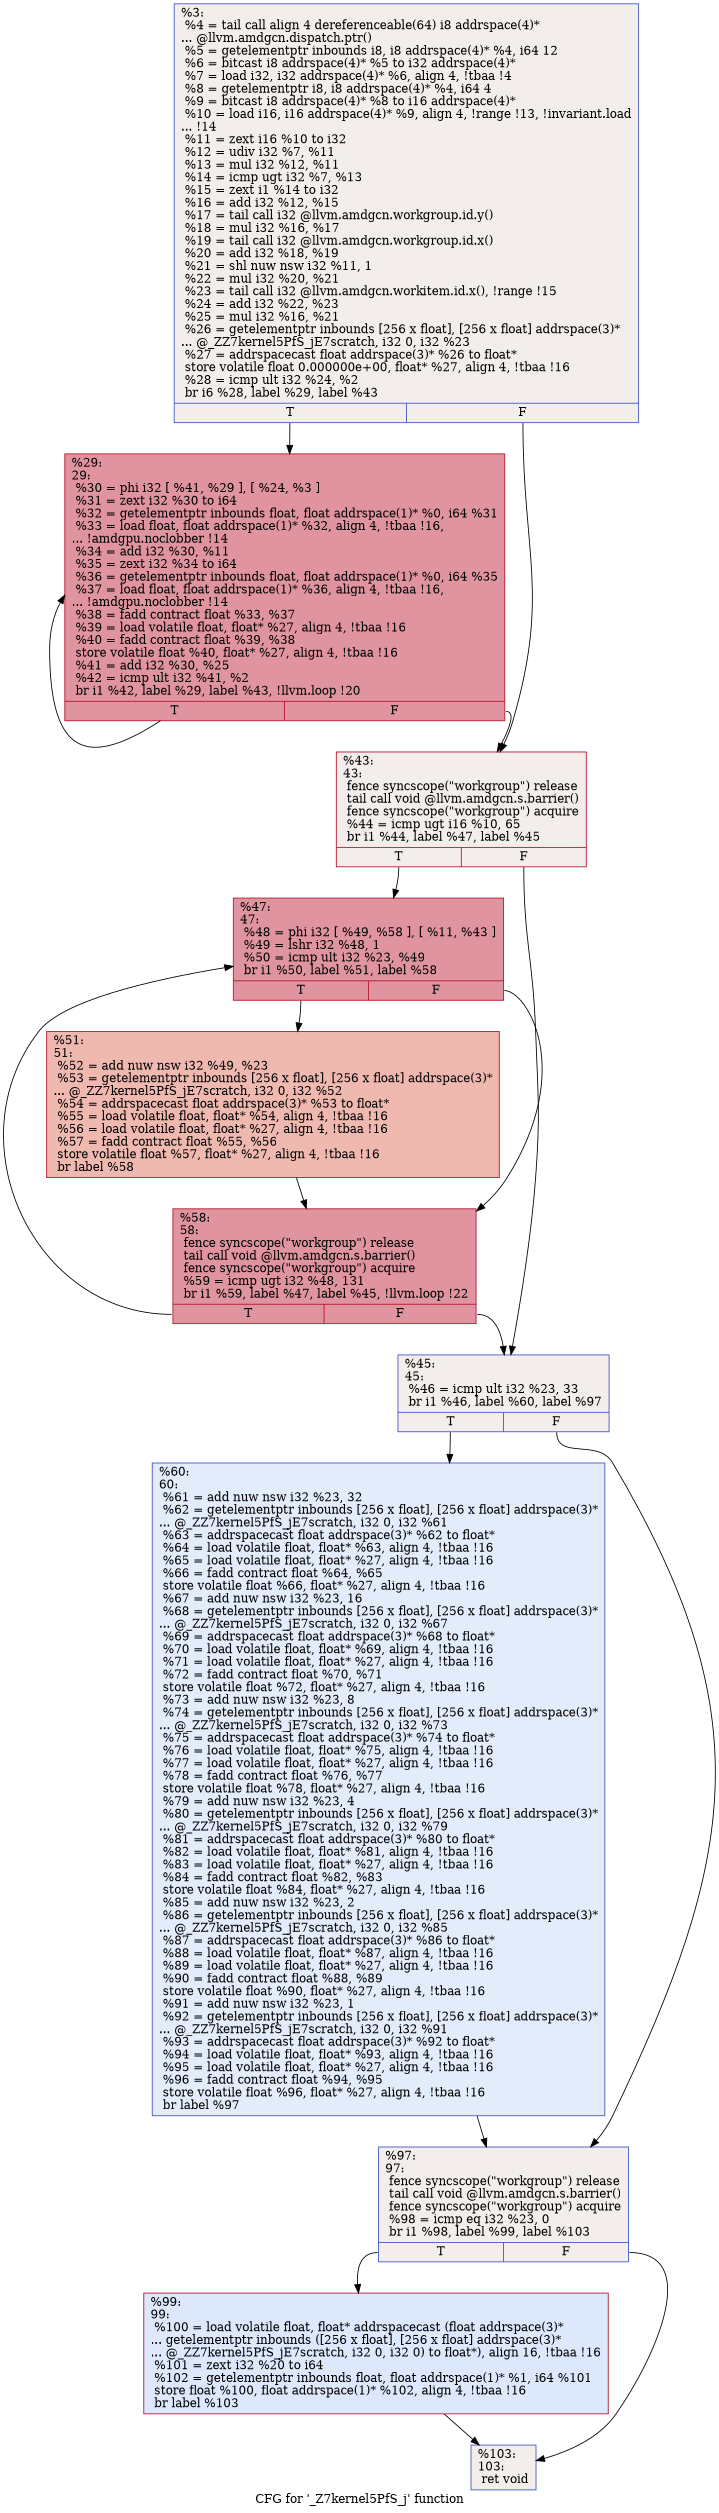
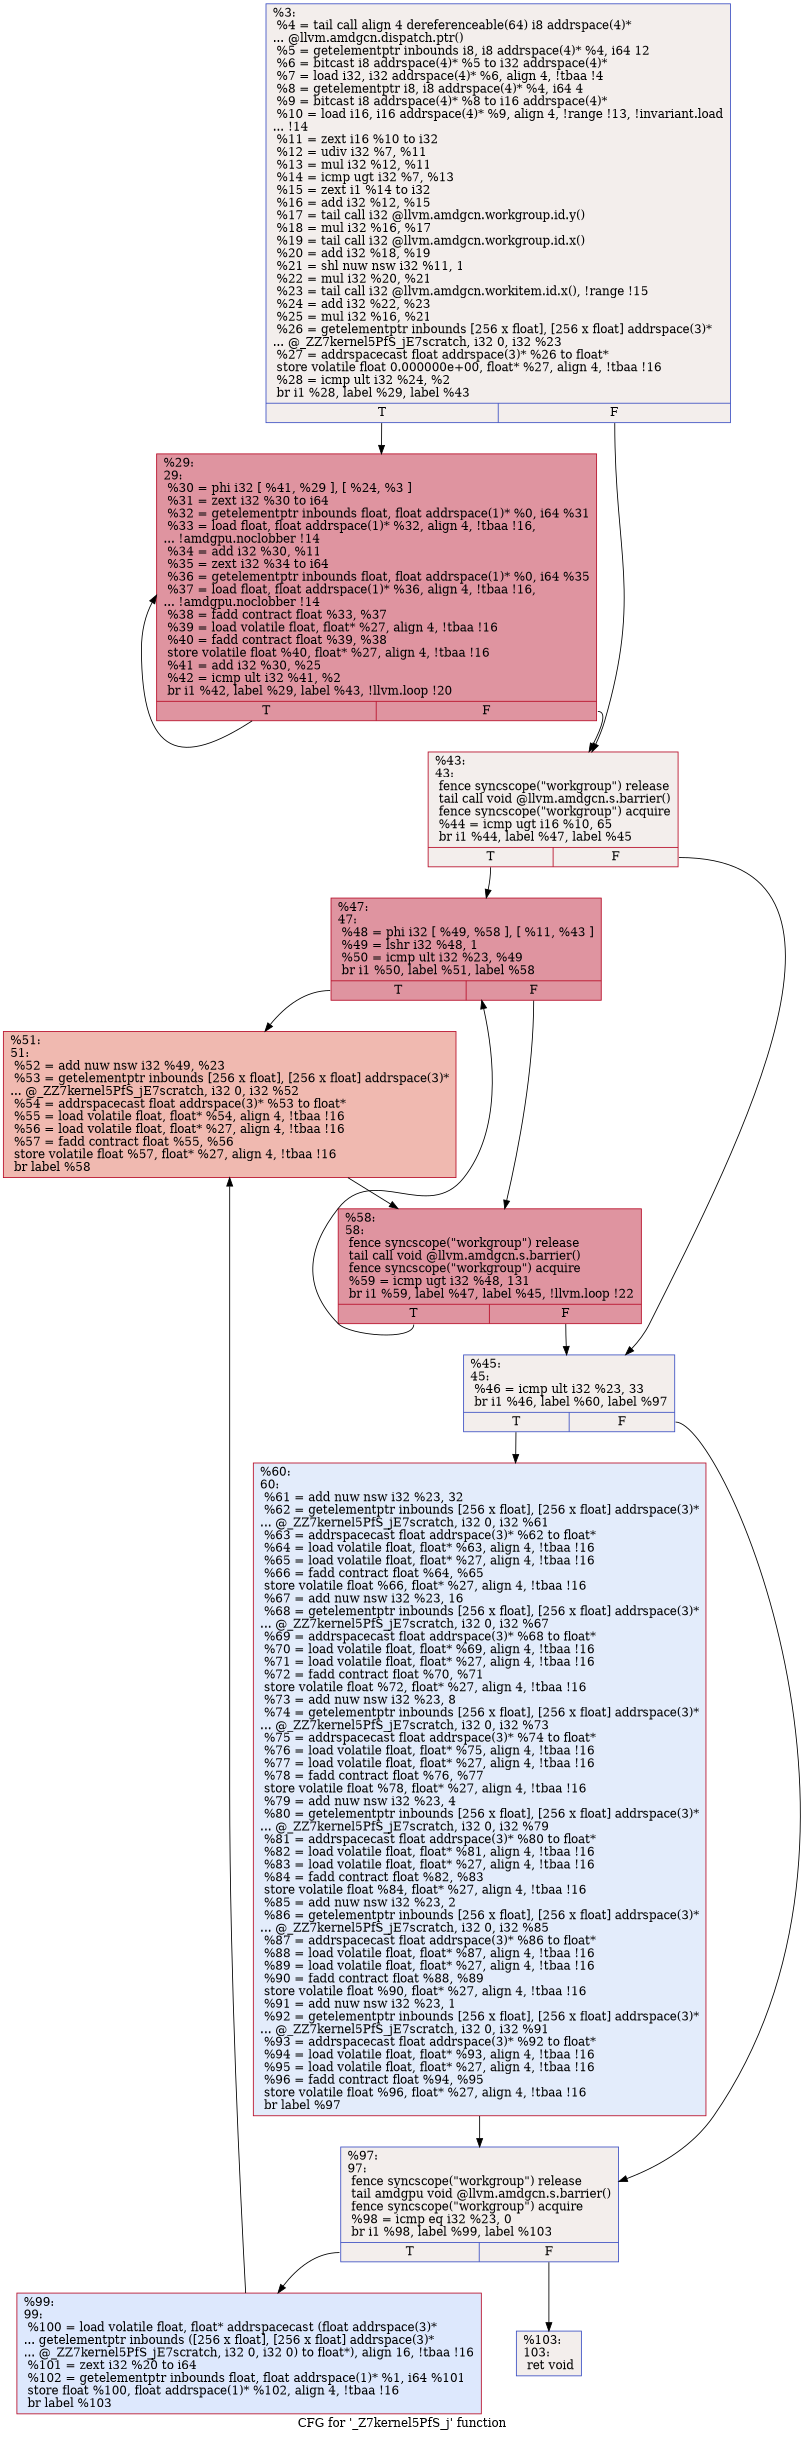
(280, 393) -> (372, 393)
(379, 1789) -> (480, 1789)
(504, 2194) -> (480, 2194)
(459, 2427) -> (230, 1740)
